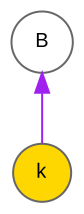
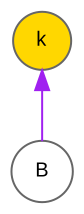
(42, 118) -> (42, 116)
